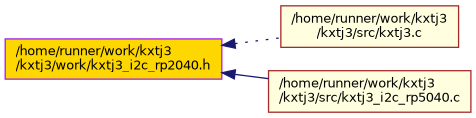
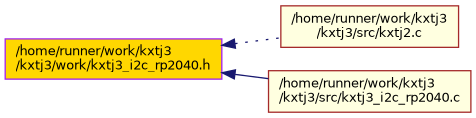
(370, 27) -> (370, 27)
(370, 91) -> (370, 91)
